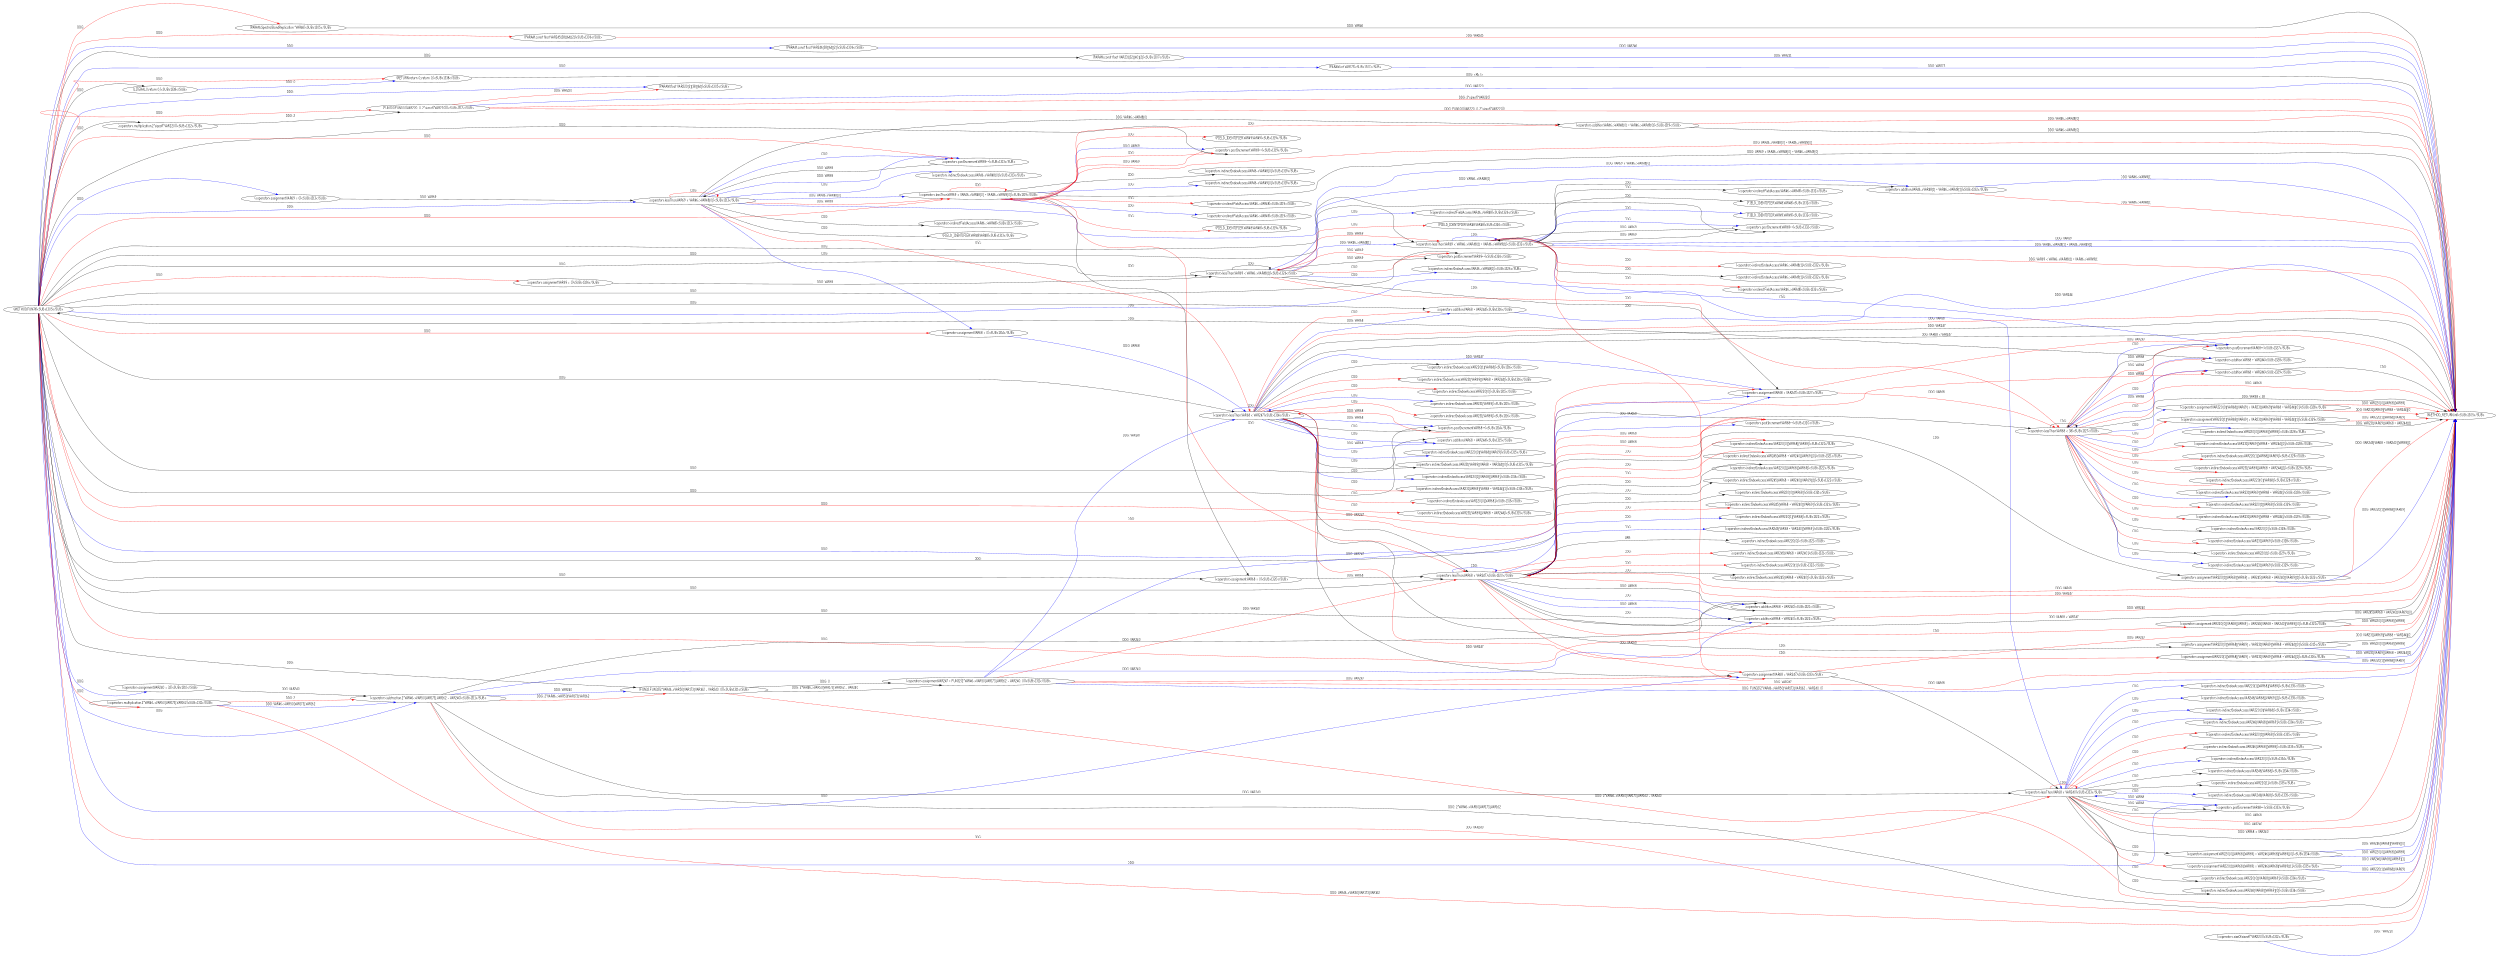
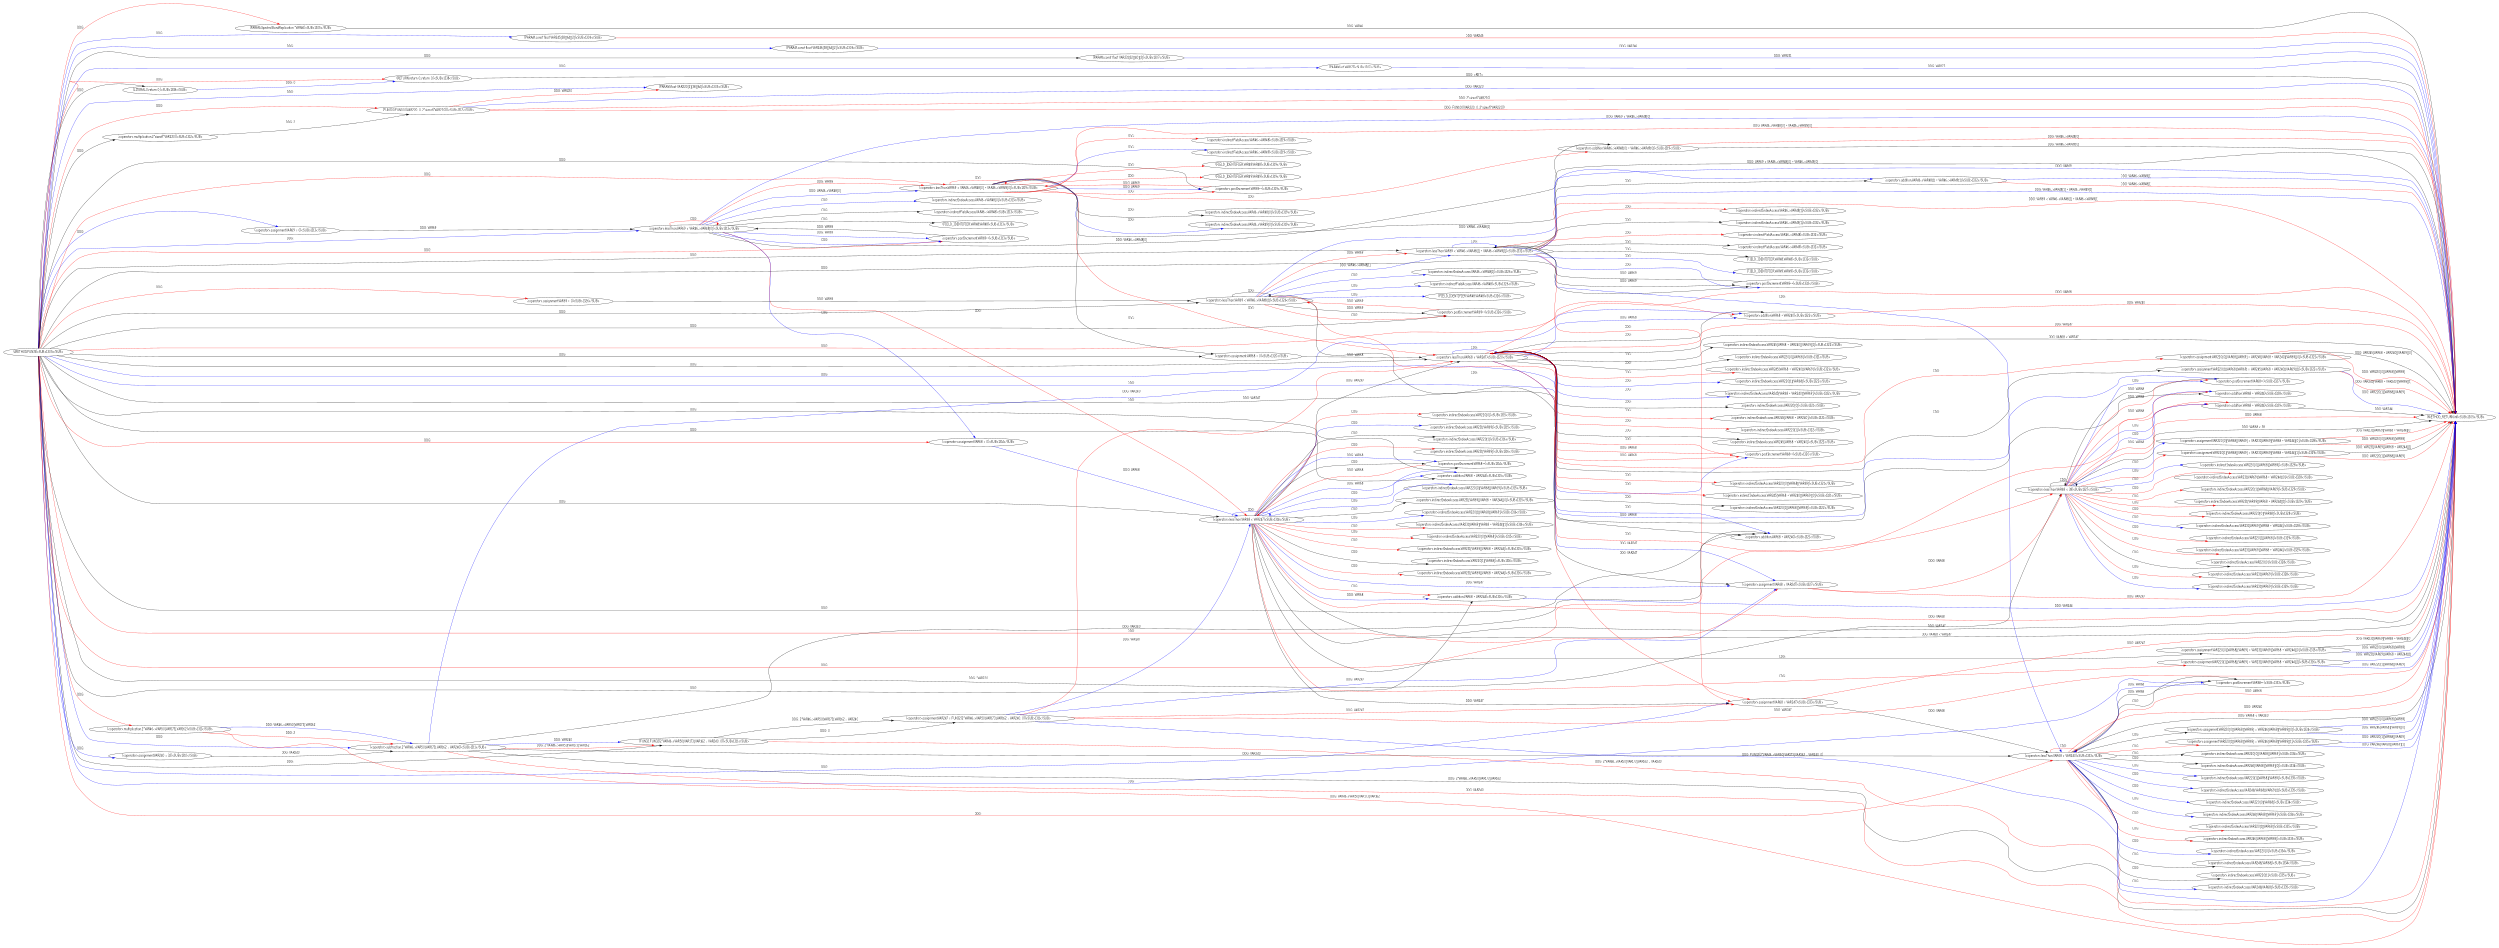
(161, 36) -> (140, 37)
(1340, 228) -> (1362, 297)
(1135, 321) -> (1214, 402)
(2384, 367) -> (2384, 409)
none -> (1475, 440)
(1628, 538) -> (1628, 402)
(2253, 554) -> none
(978, 559) -> (978, 679)
(2253, 937) -> none
